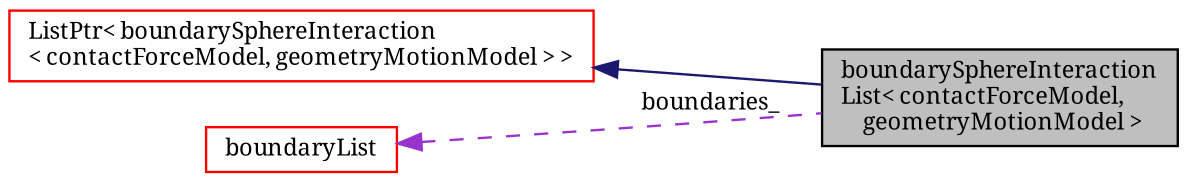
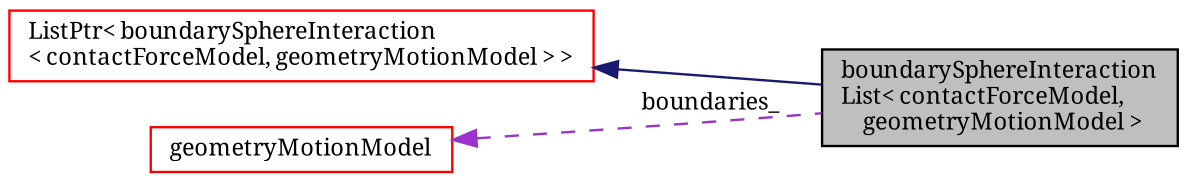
(302, 150) -> (302, 150)
